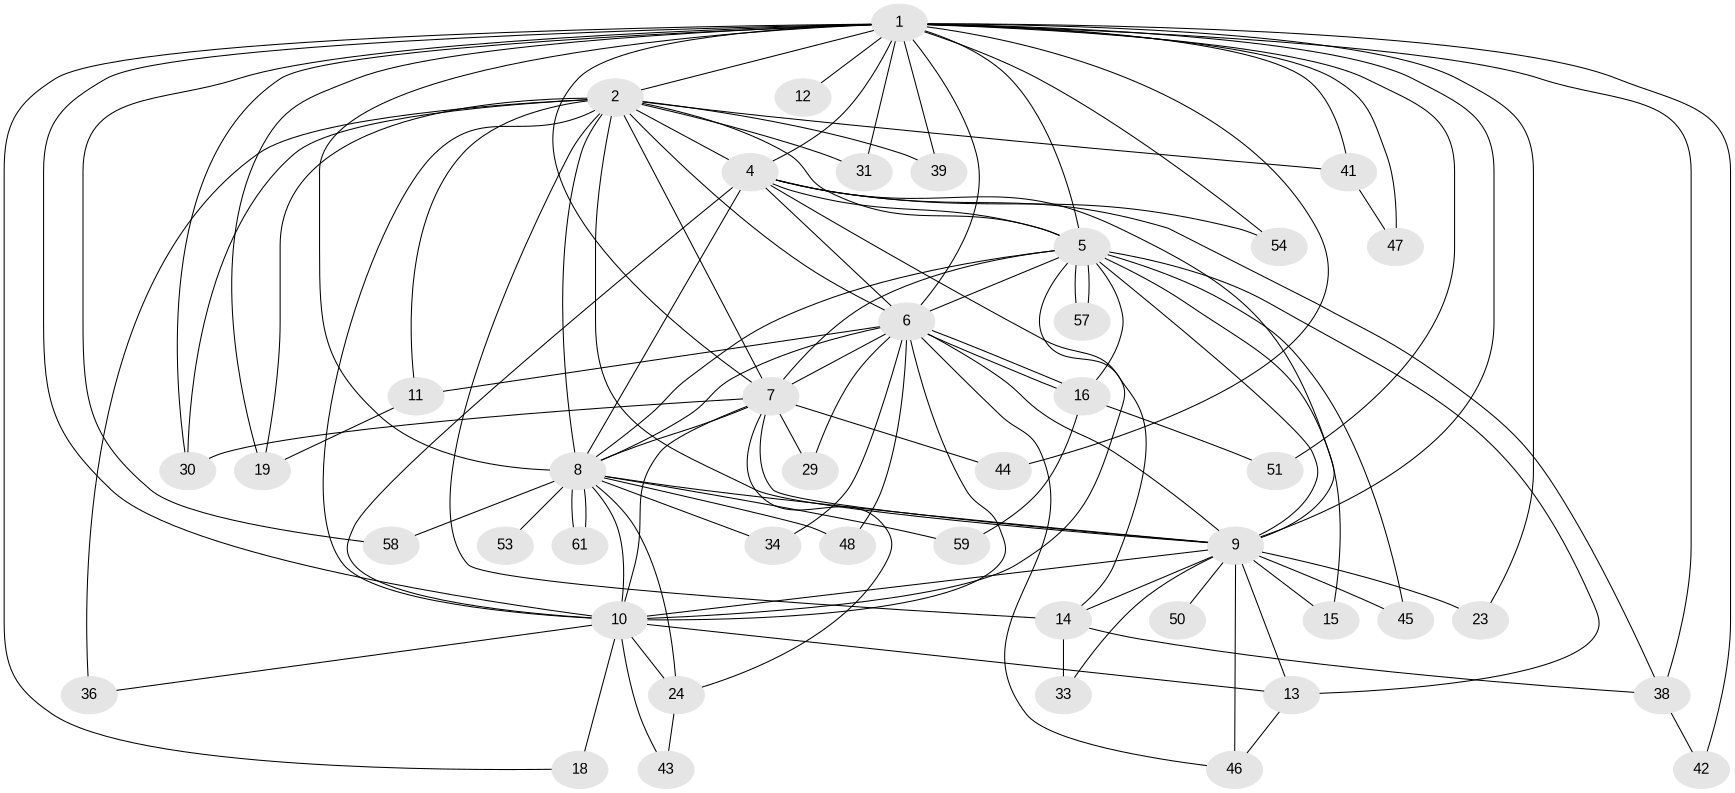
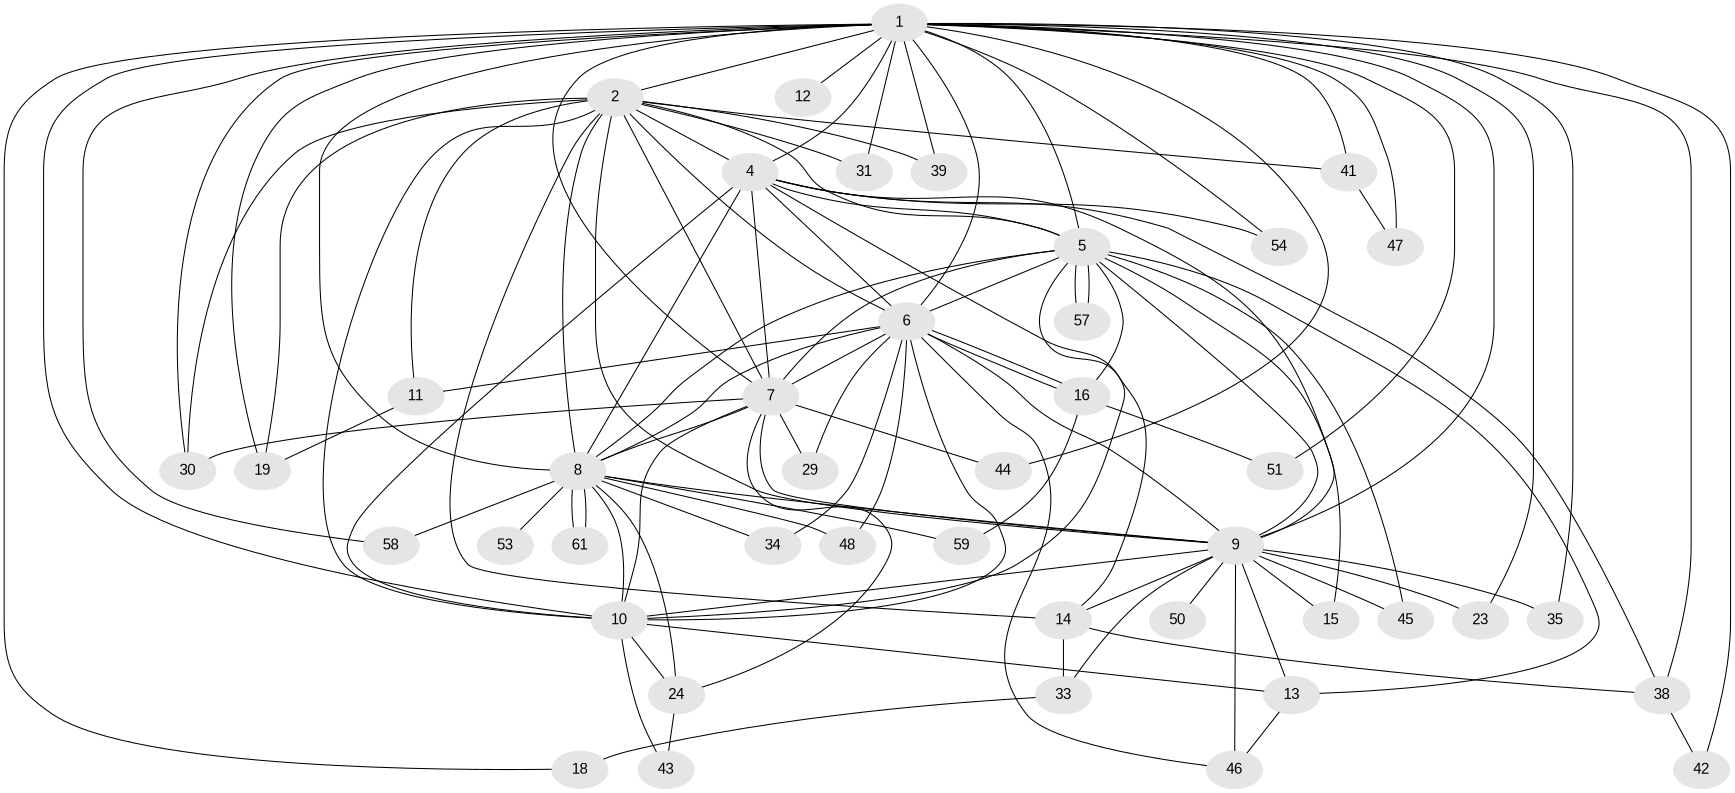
none -> (760, 284)
none -> (1555, 620)
(89, 695) -> none
(600, 695) -> (818, 718)
